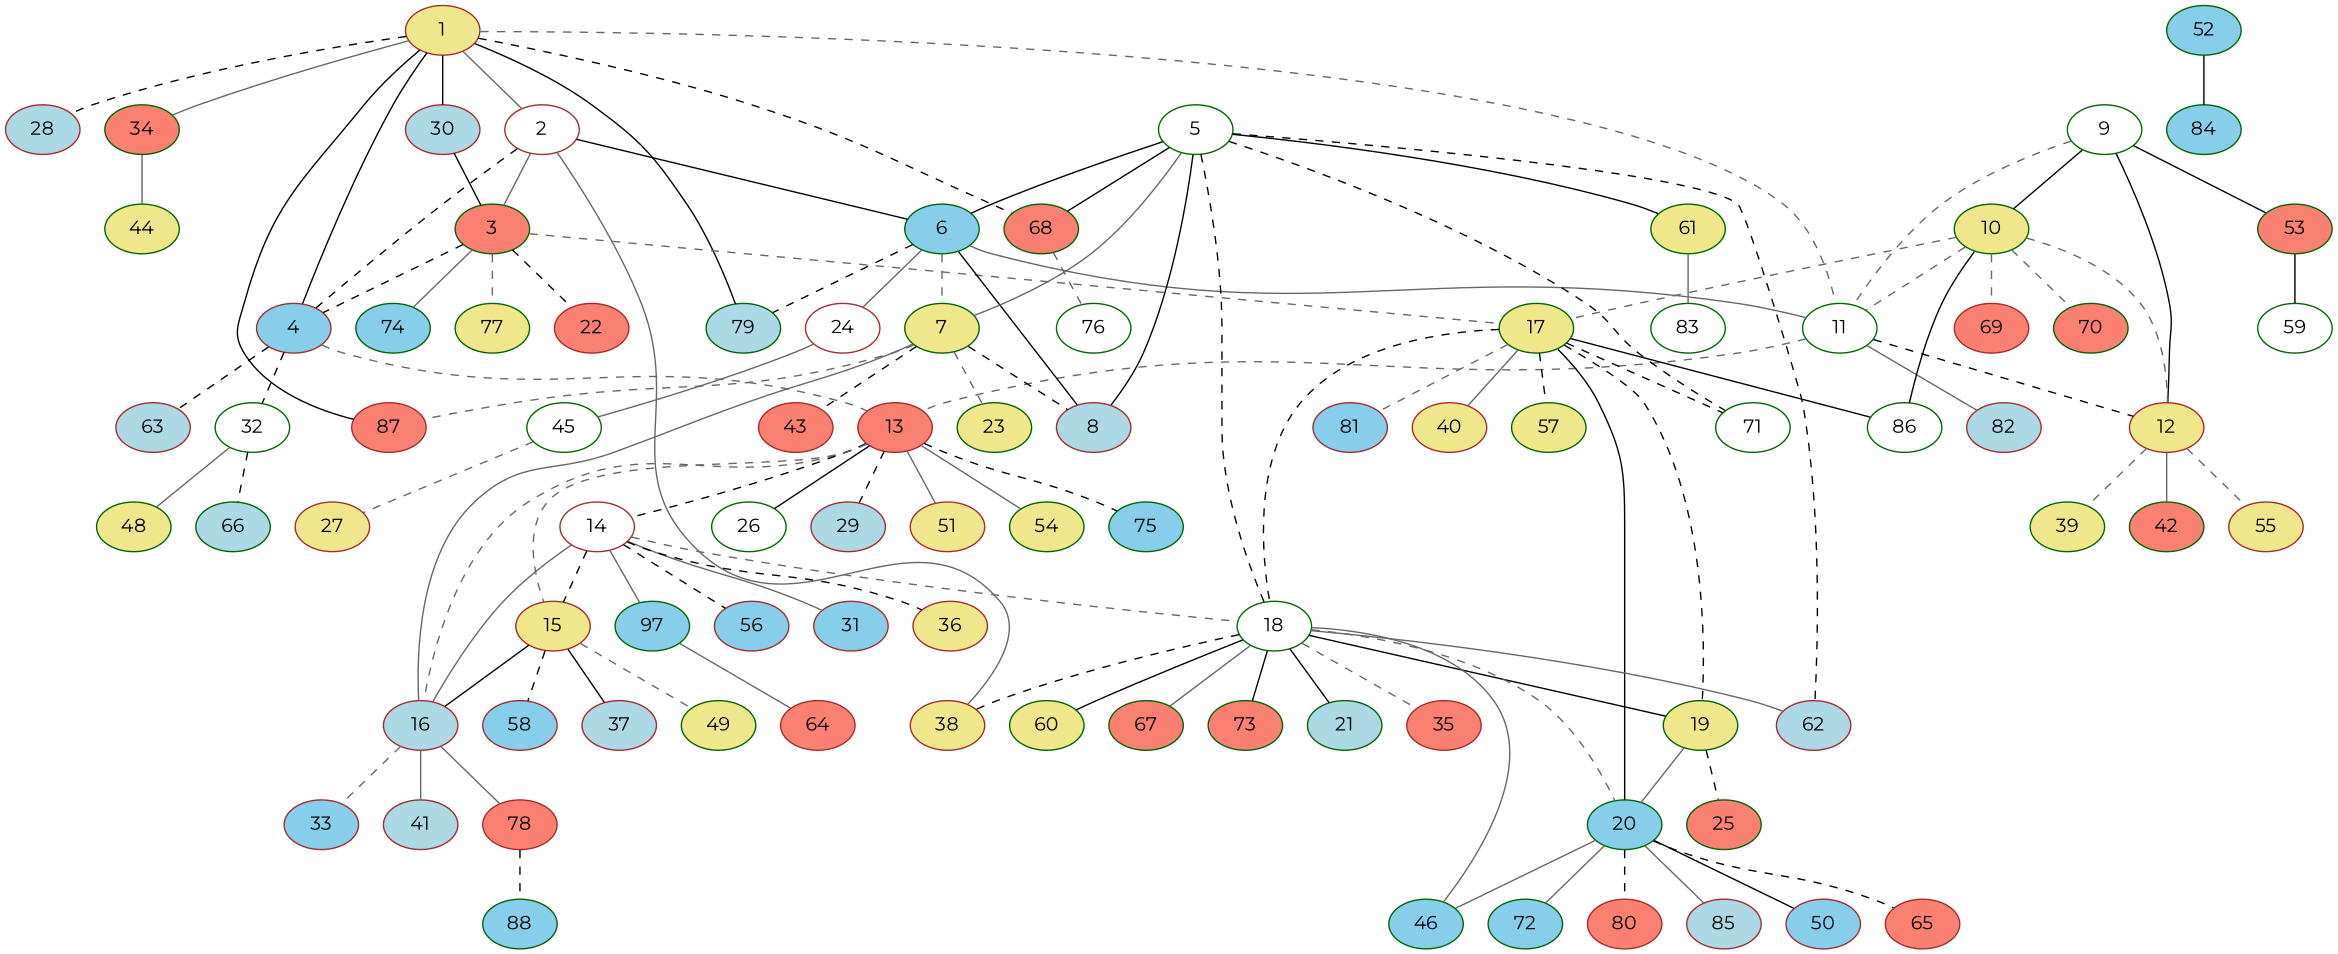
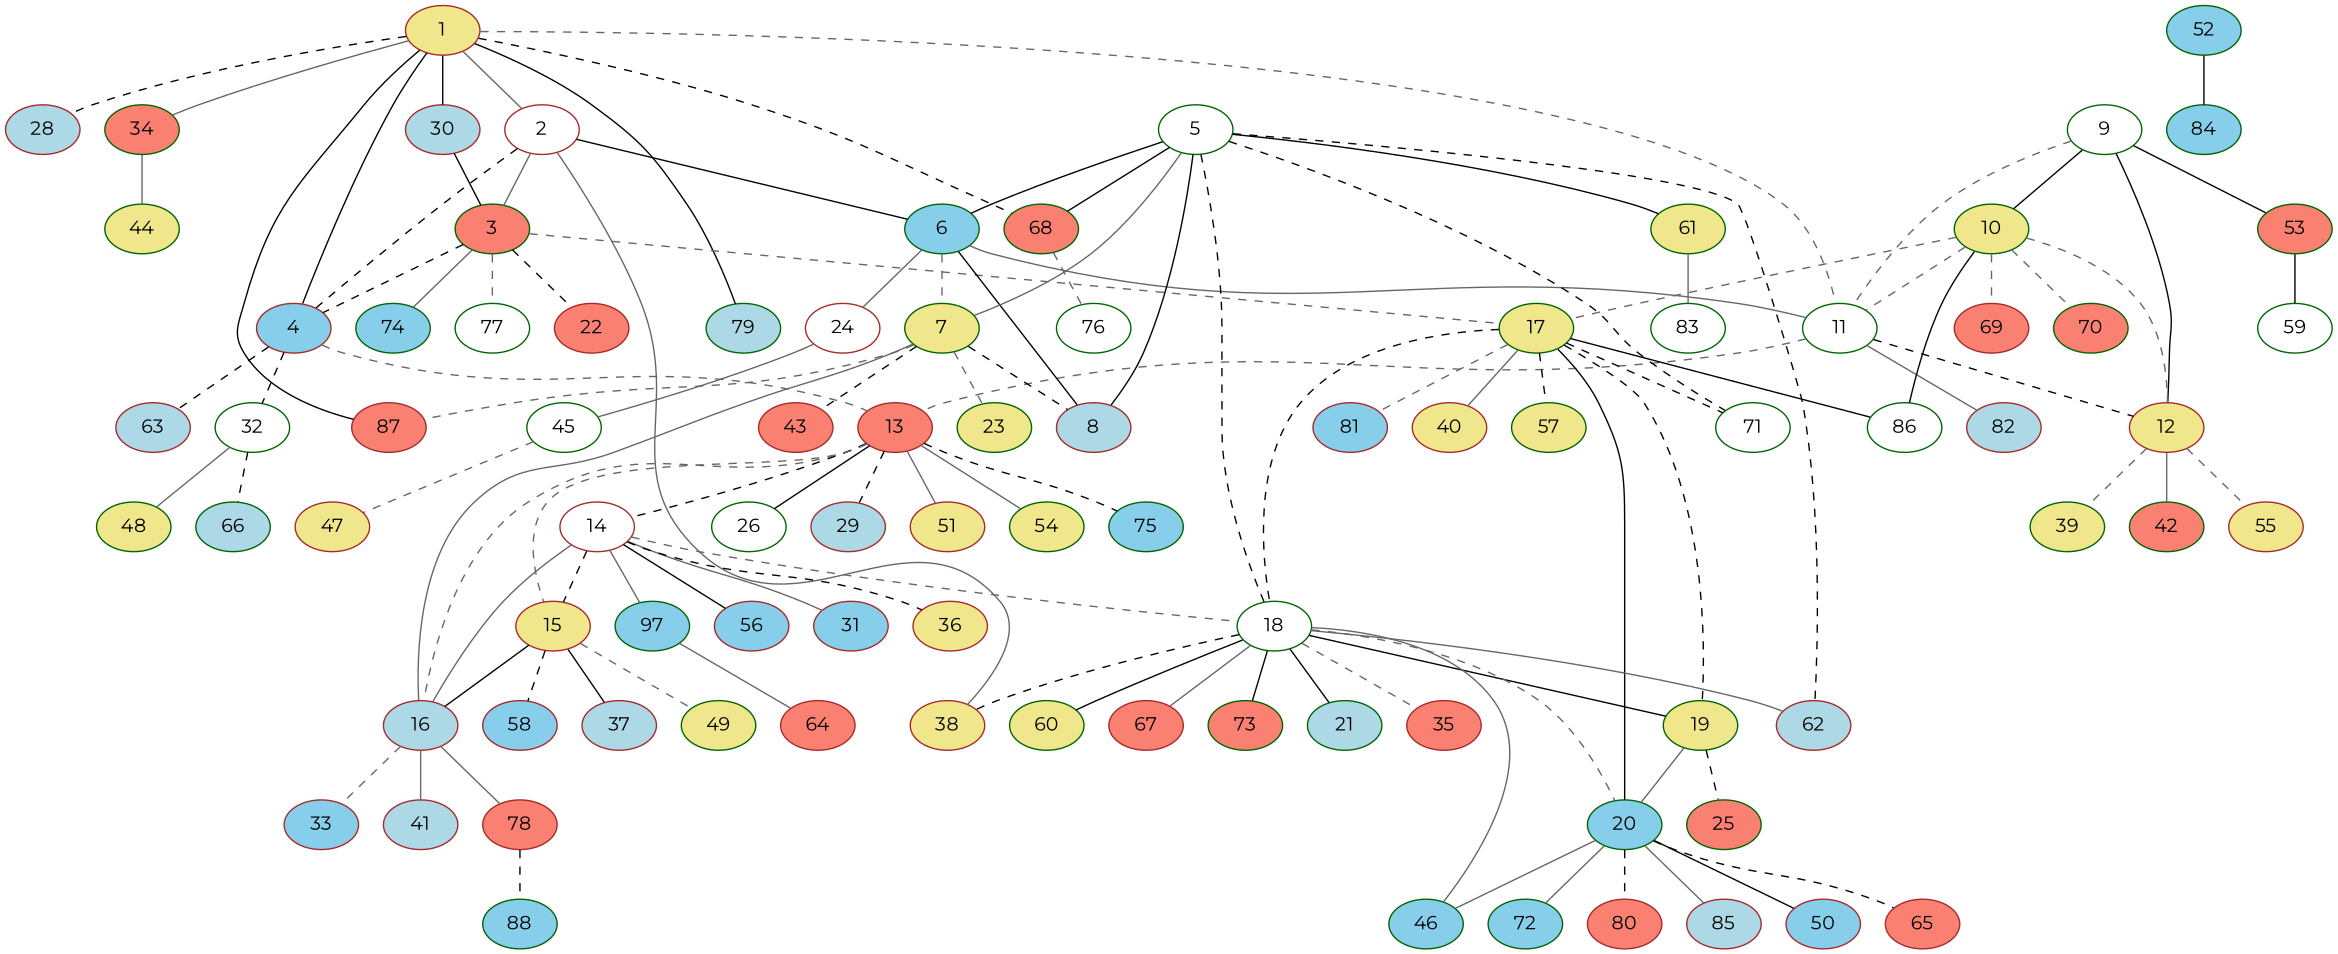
(843, 279) -> none
(492, 328) -> (492, 328)
(332, 527) -> (332, 527)
(674, 576) -> (674, 576)
(1146, 725) -> (1146, 725)
